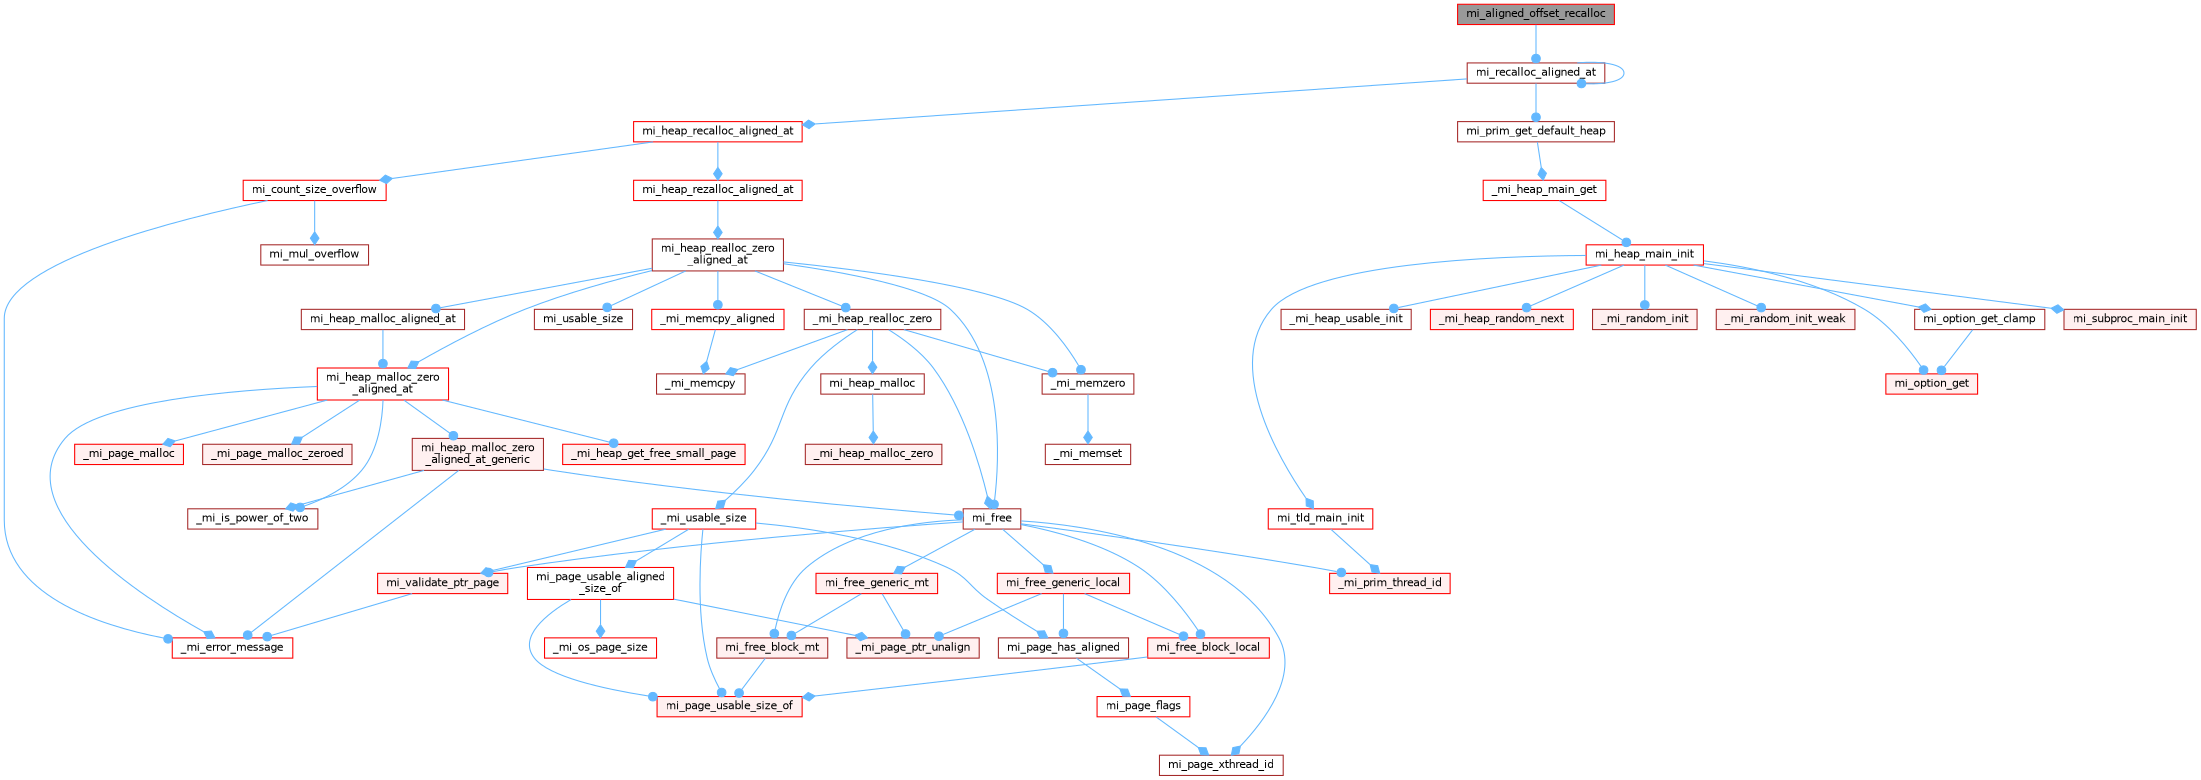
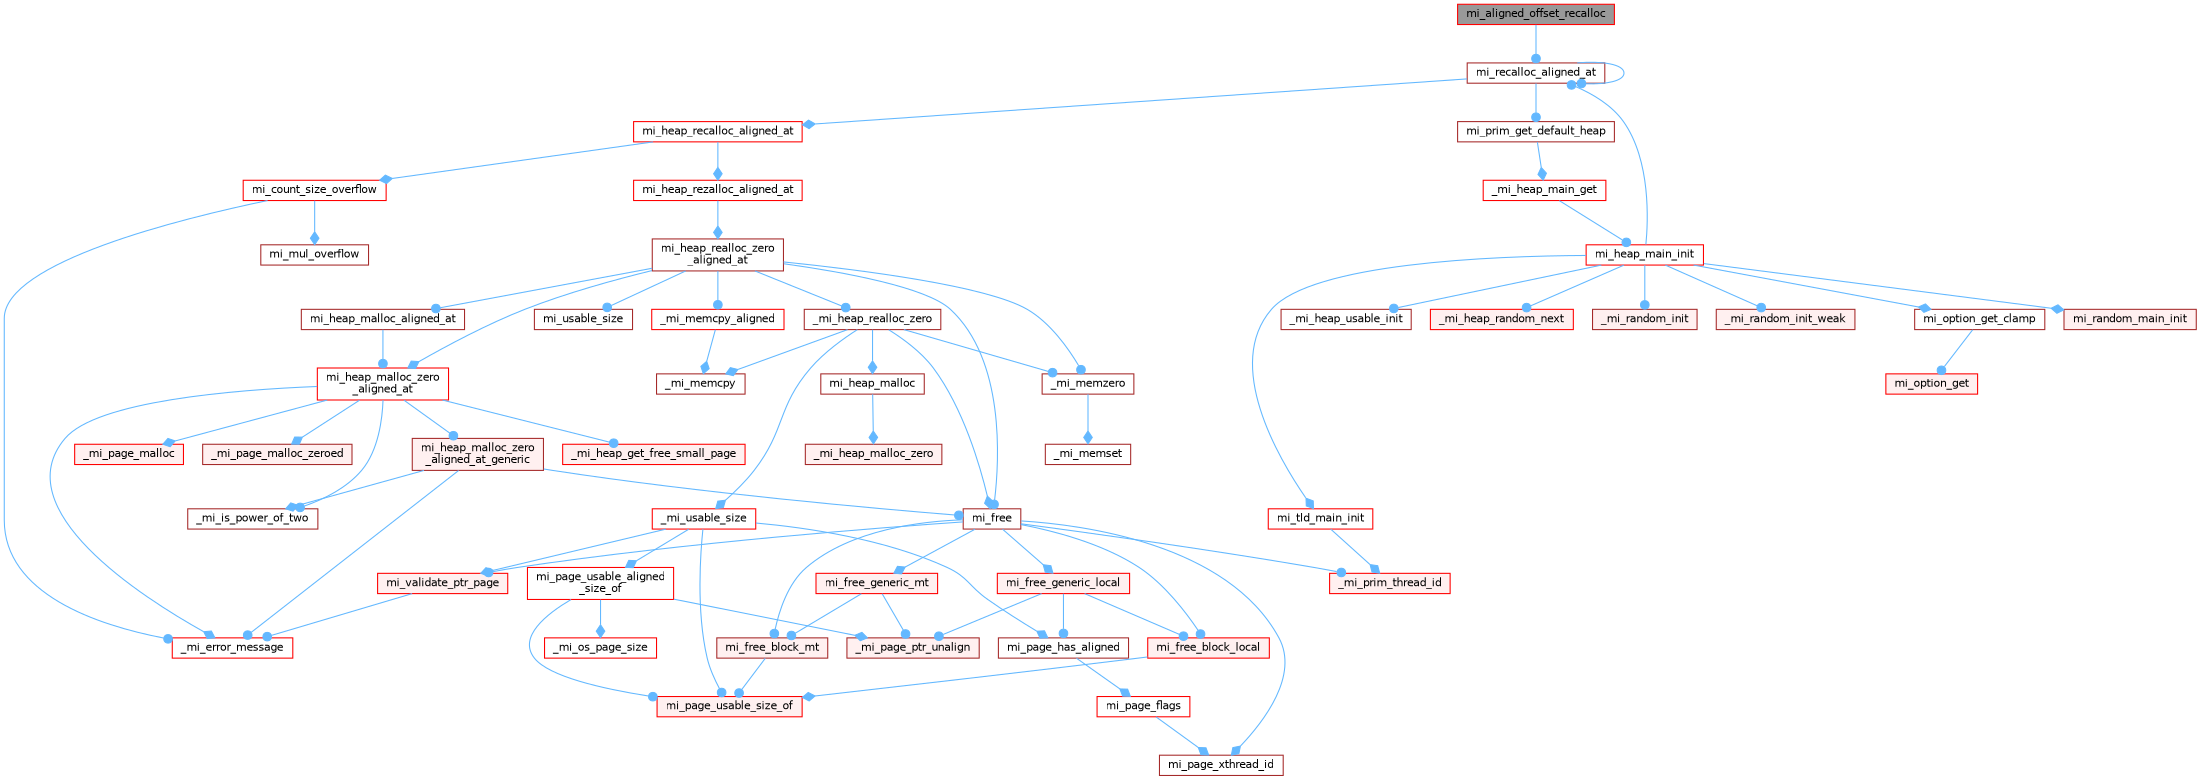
(1853, 303) -> (1638, 152)
(2130, 319) -> (2130, 319)
